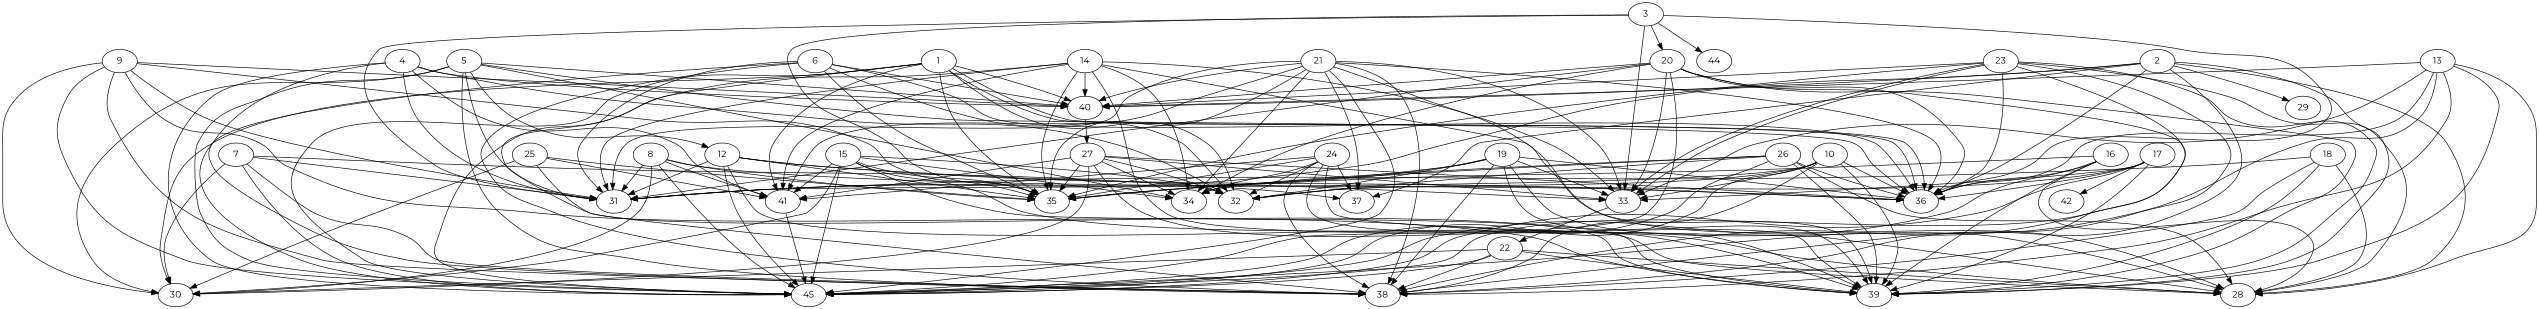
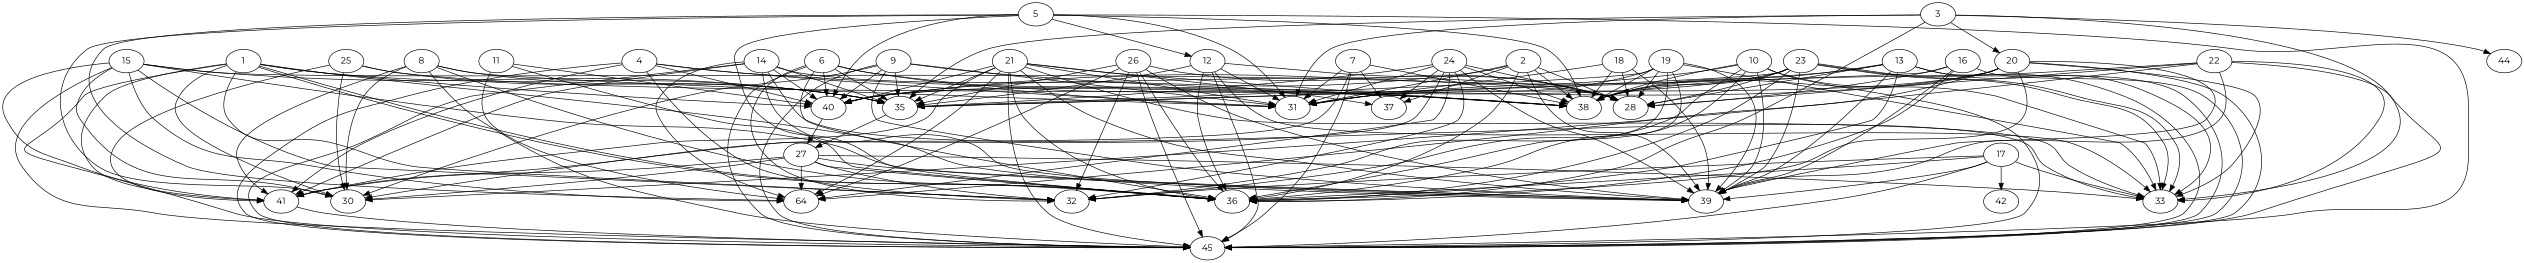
none -> (496, 61)
(863, 86) -> (1374, 84)
(2303, 108) -> none
(1072, 176) -> (862, 126)
(1189, 201) -> (801, 201)
(1567, 223) -> (2368, 133)
